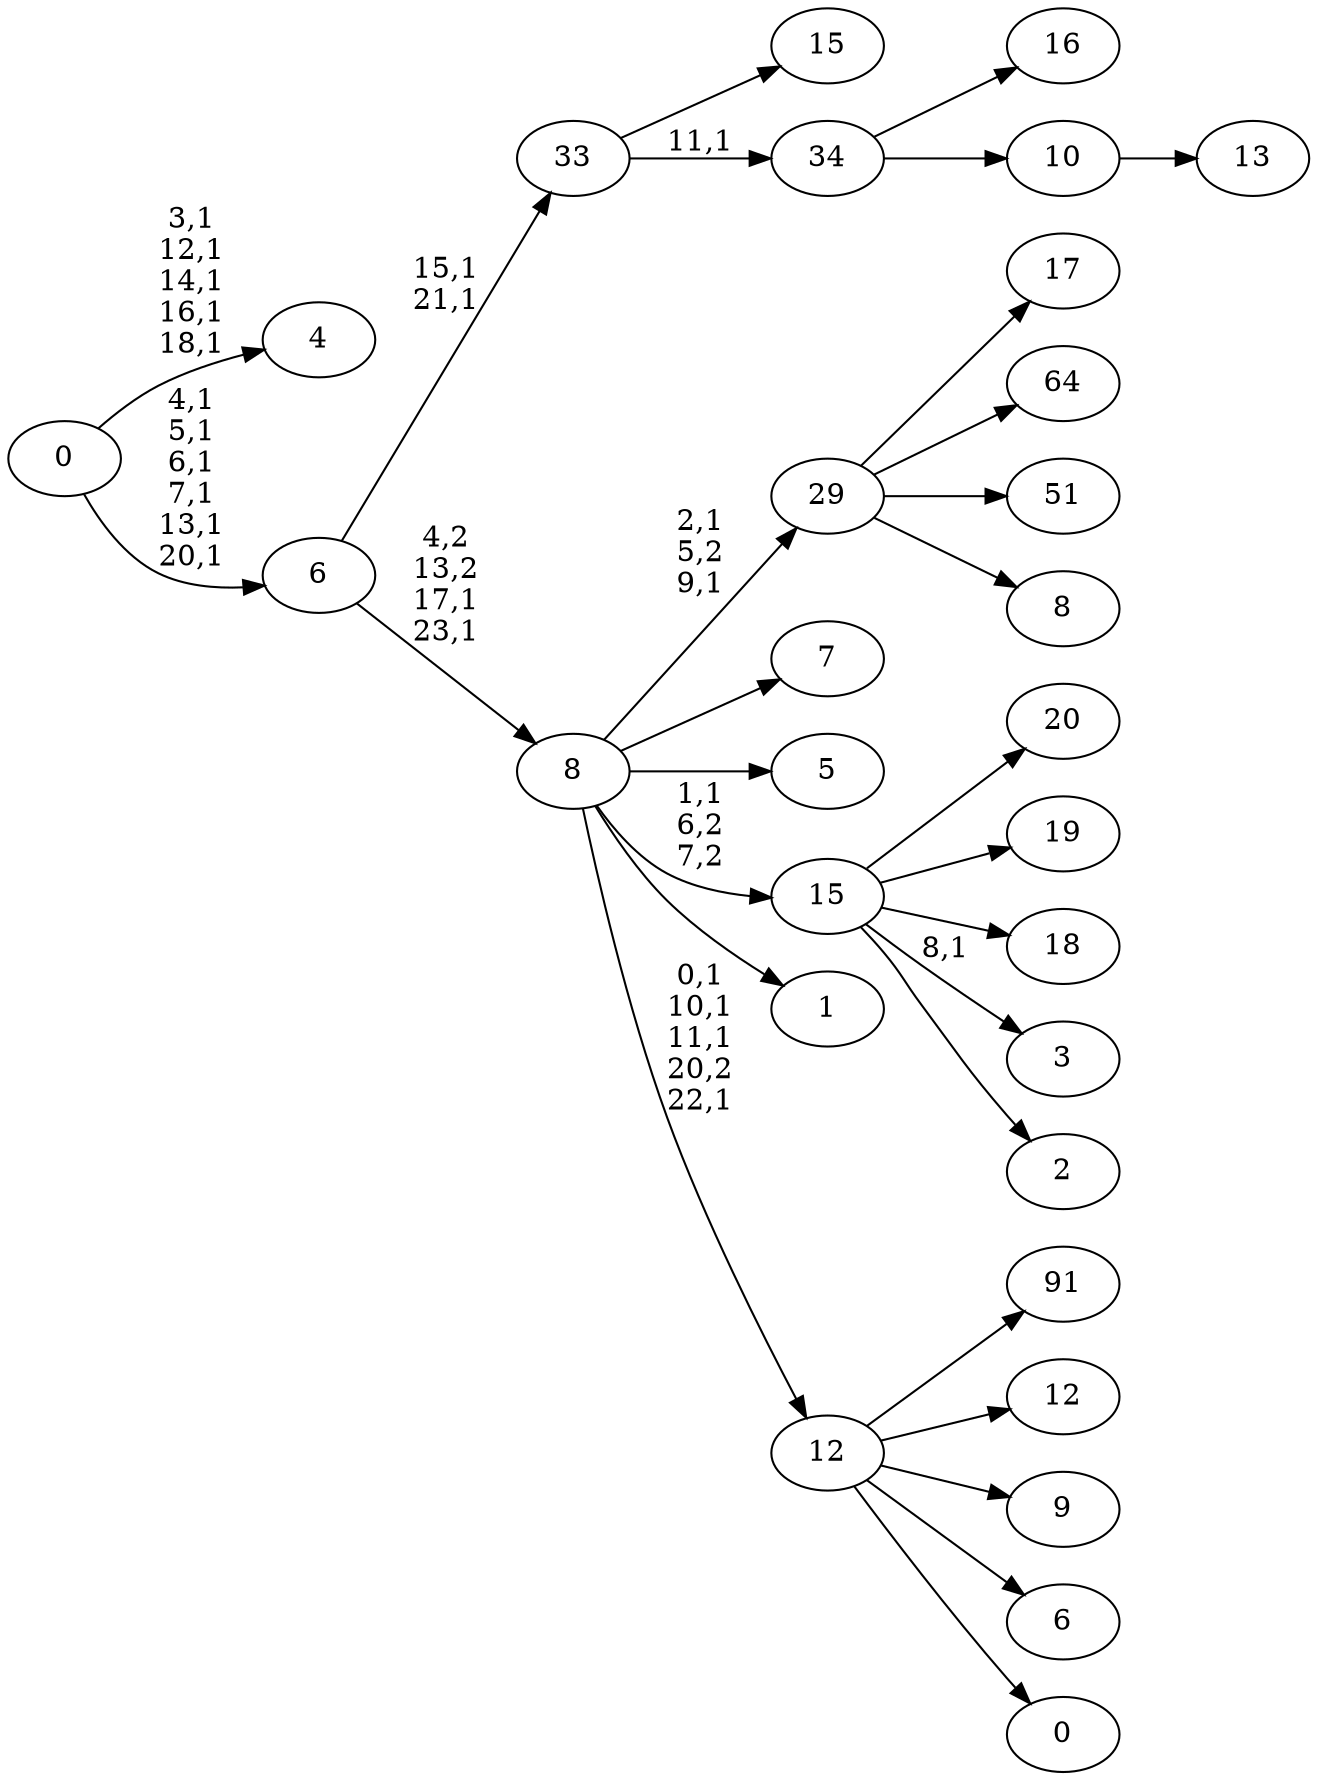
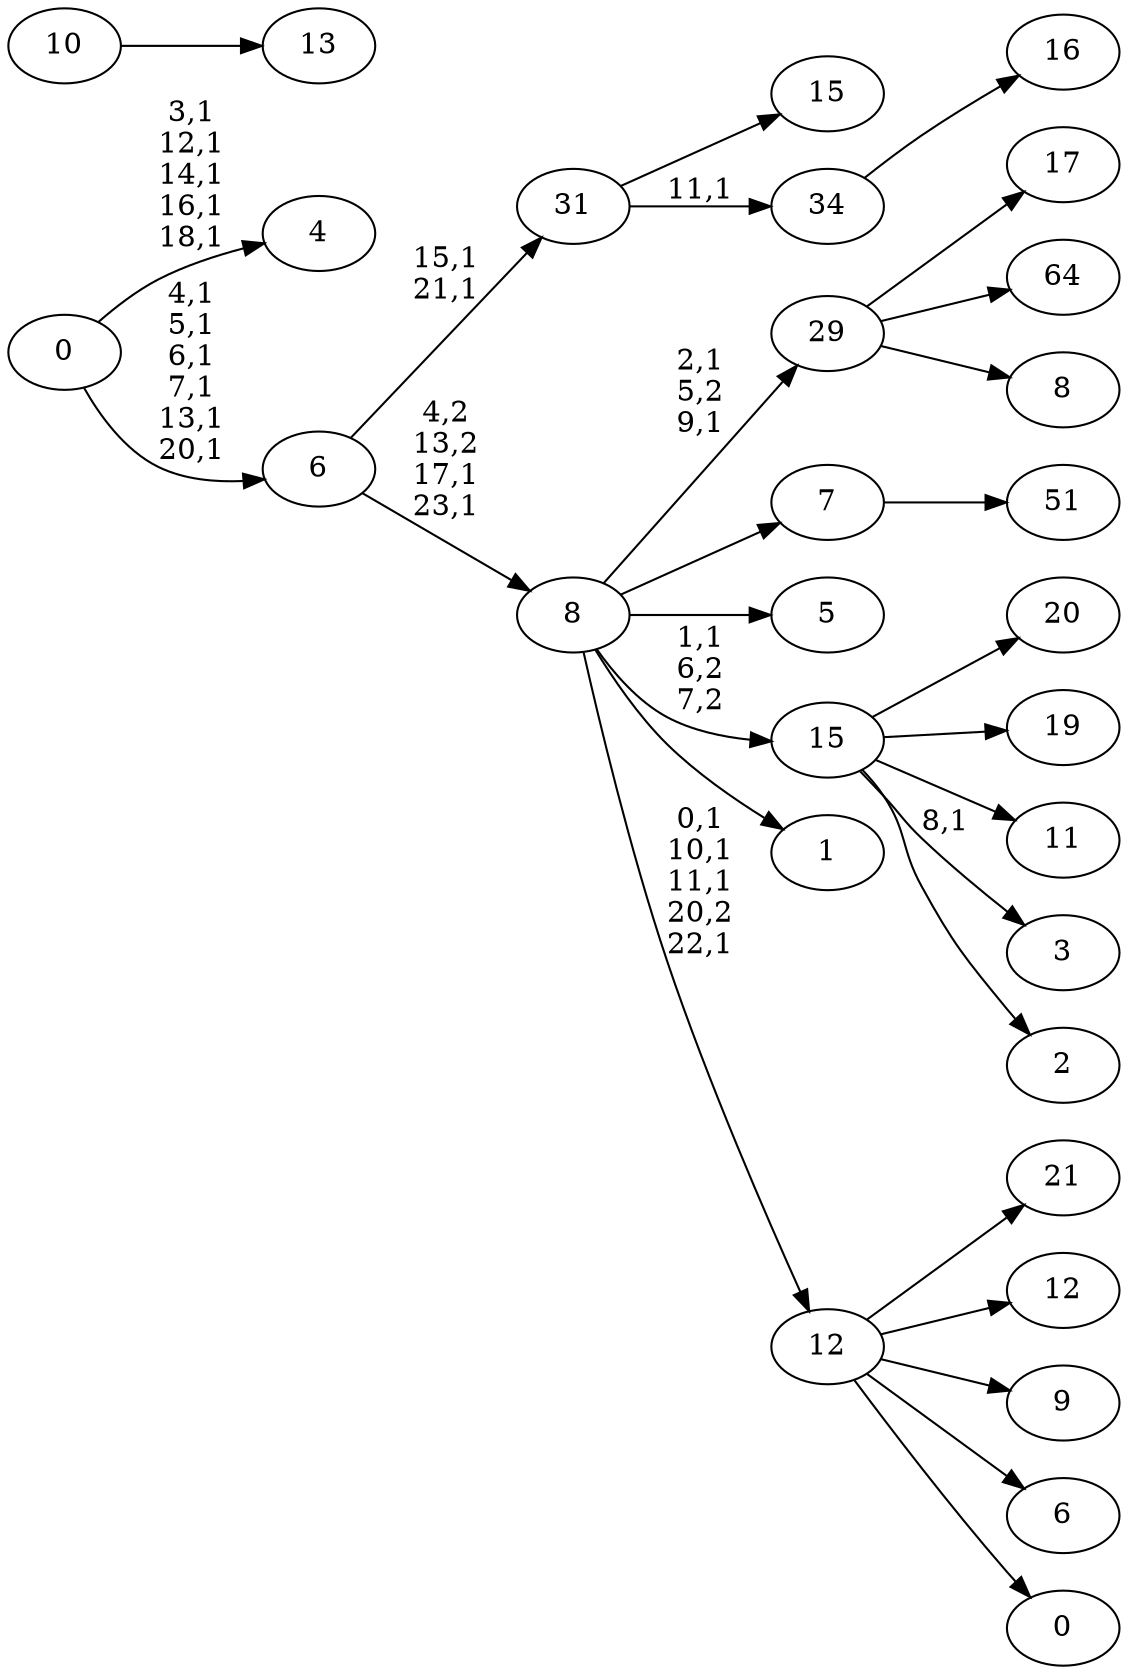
(573, 158) -> (573, 206)
(935, 158) -> none
(935, 496) -> (935, 502)
(1063, 946) -> (1063, 840)
(1063, 1284) -> (1063, 1178)
